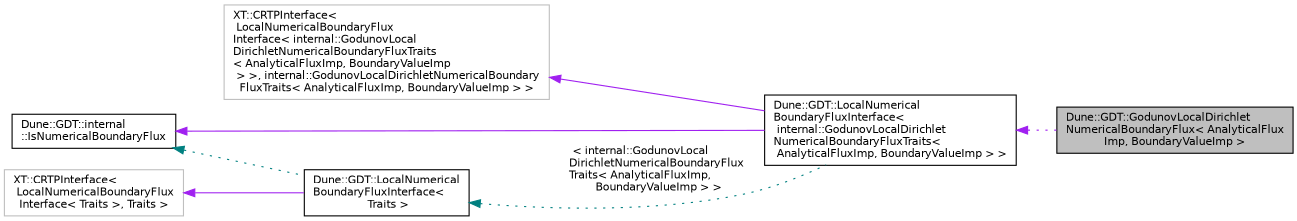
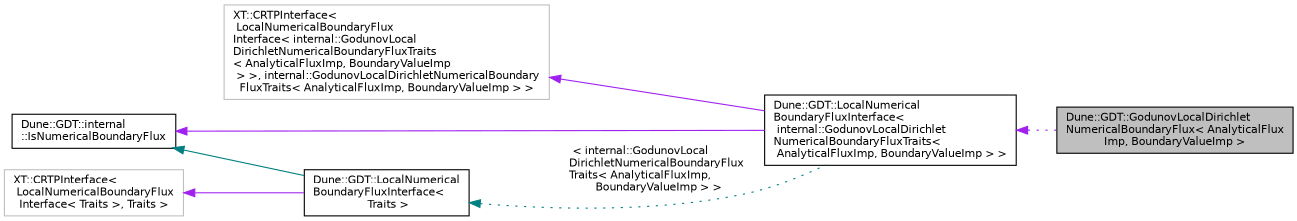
(244, 163) -> (244, 163)
